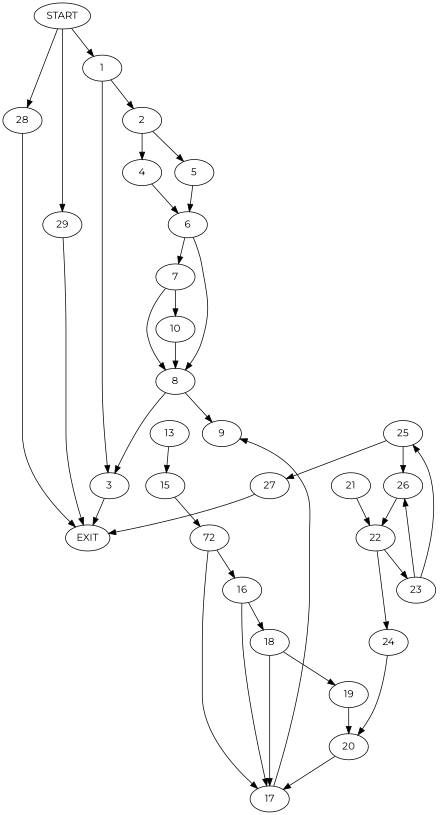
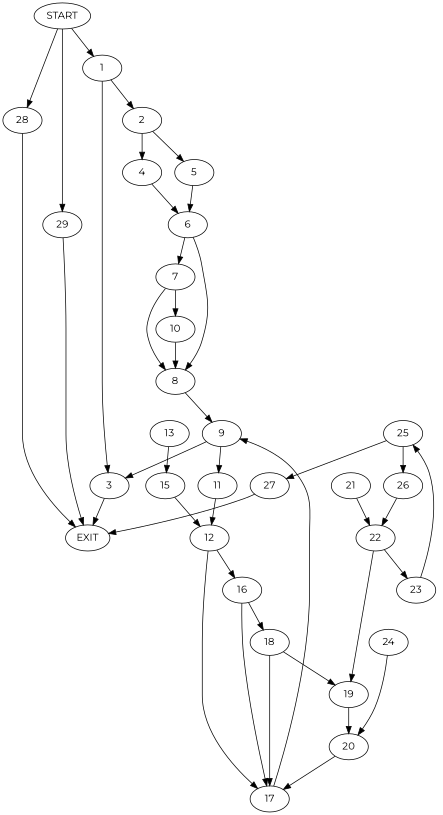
(139, 428) -> (173, 457)
none -> (218, 486)
(210, 538) -> (210, 538)
(410, 542) -> none
(382, 586) -> (363, 613)
